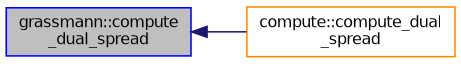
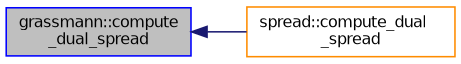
(351, 32) -> (351, 32)
